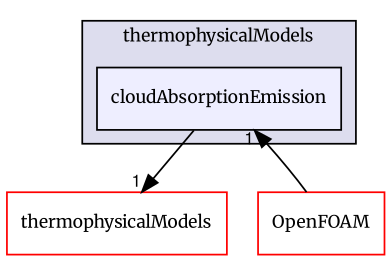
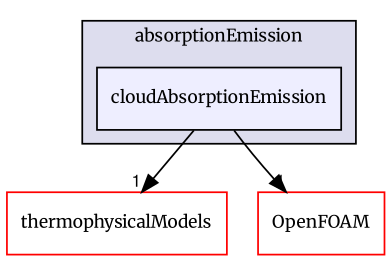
(219, 37) -> (219, 37)
(287, 167) -> (254, 155)
